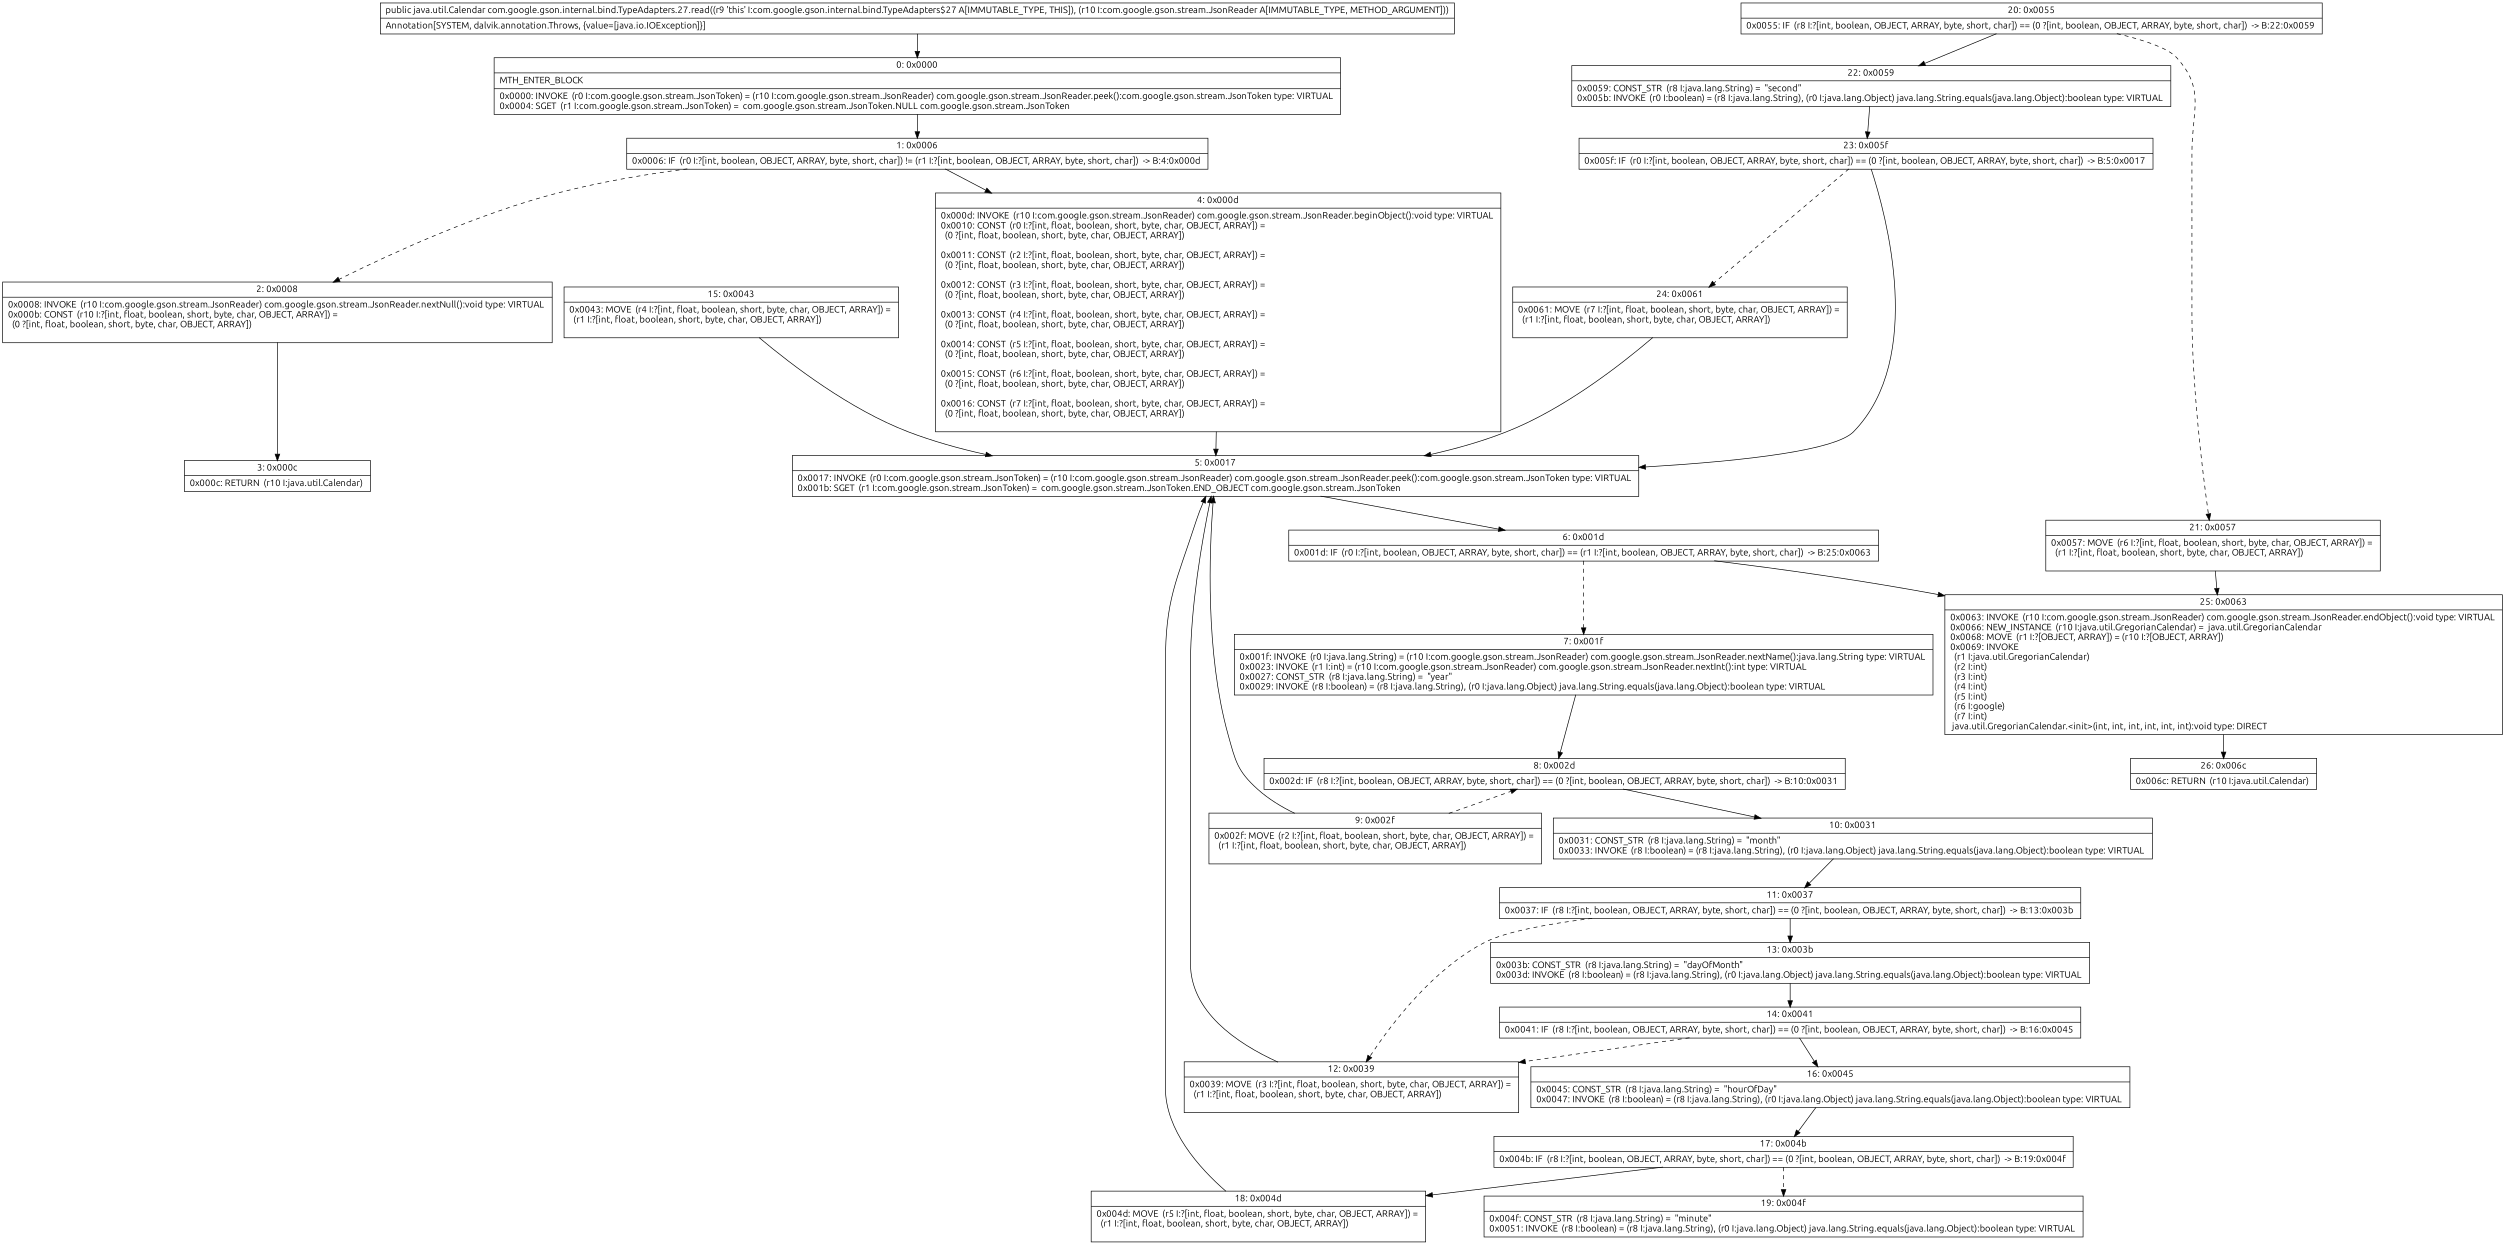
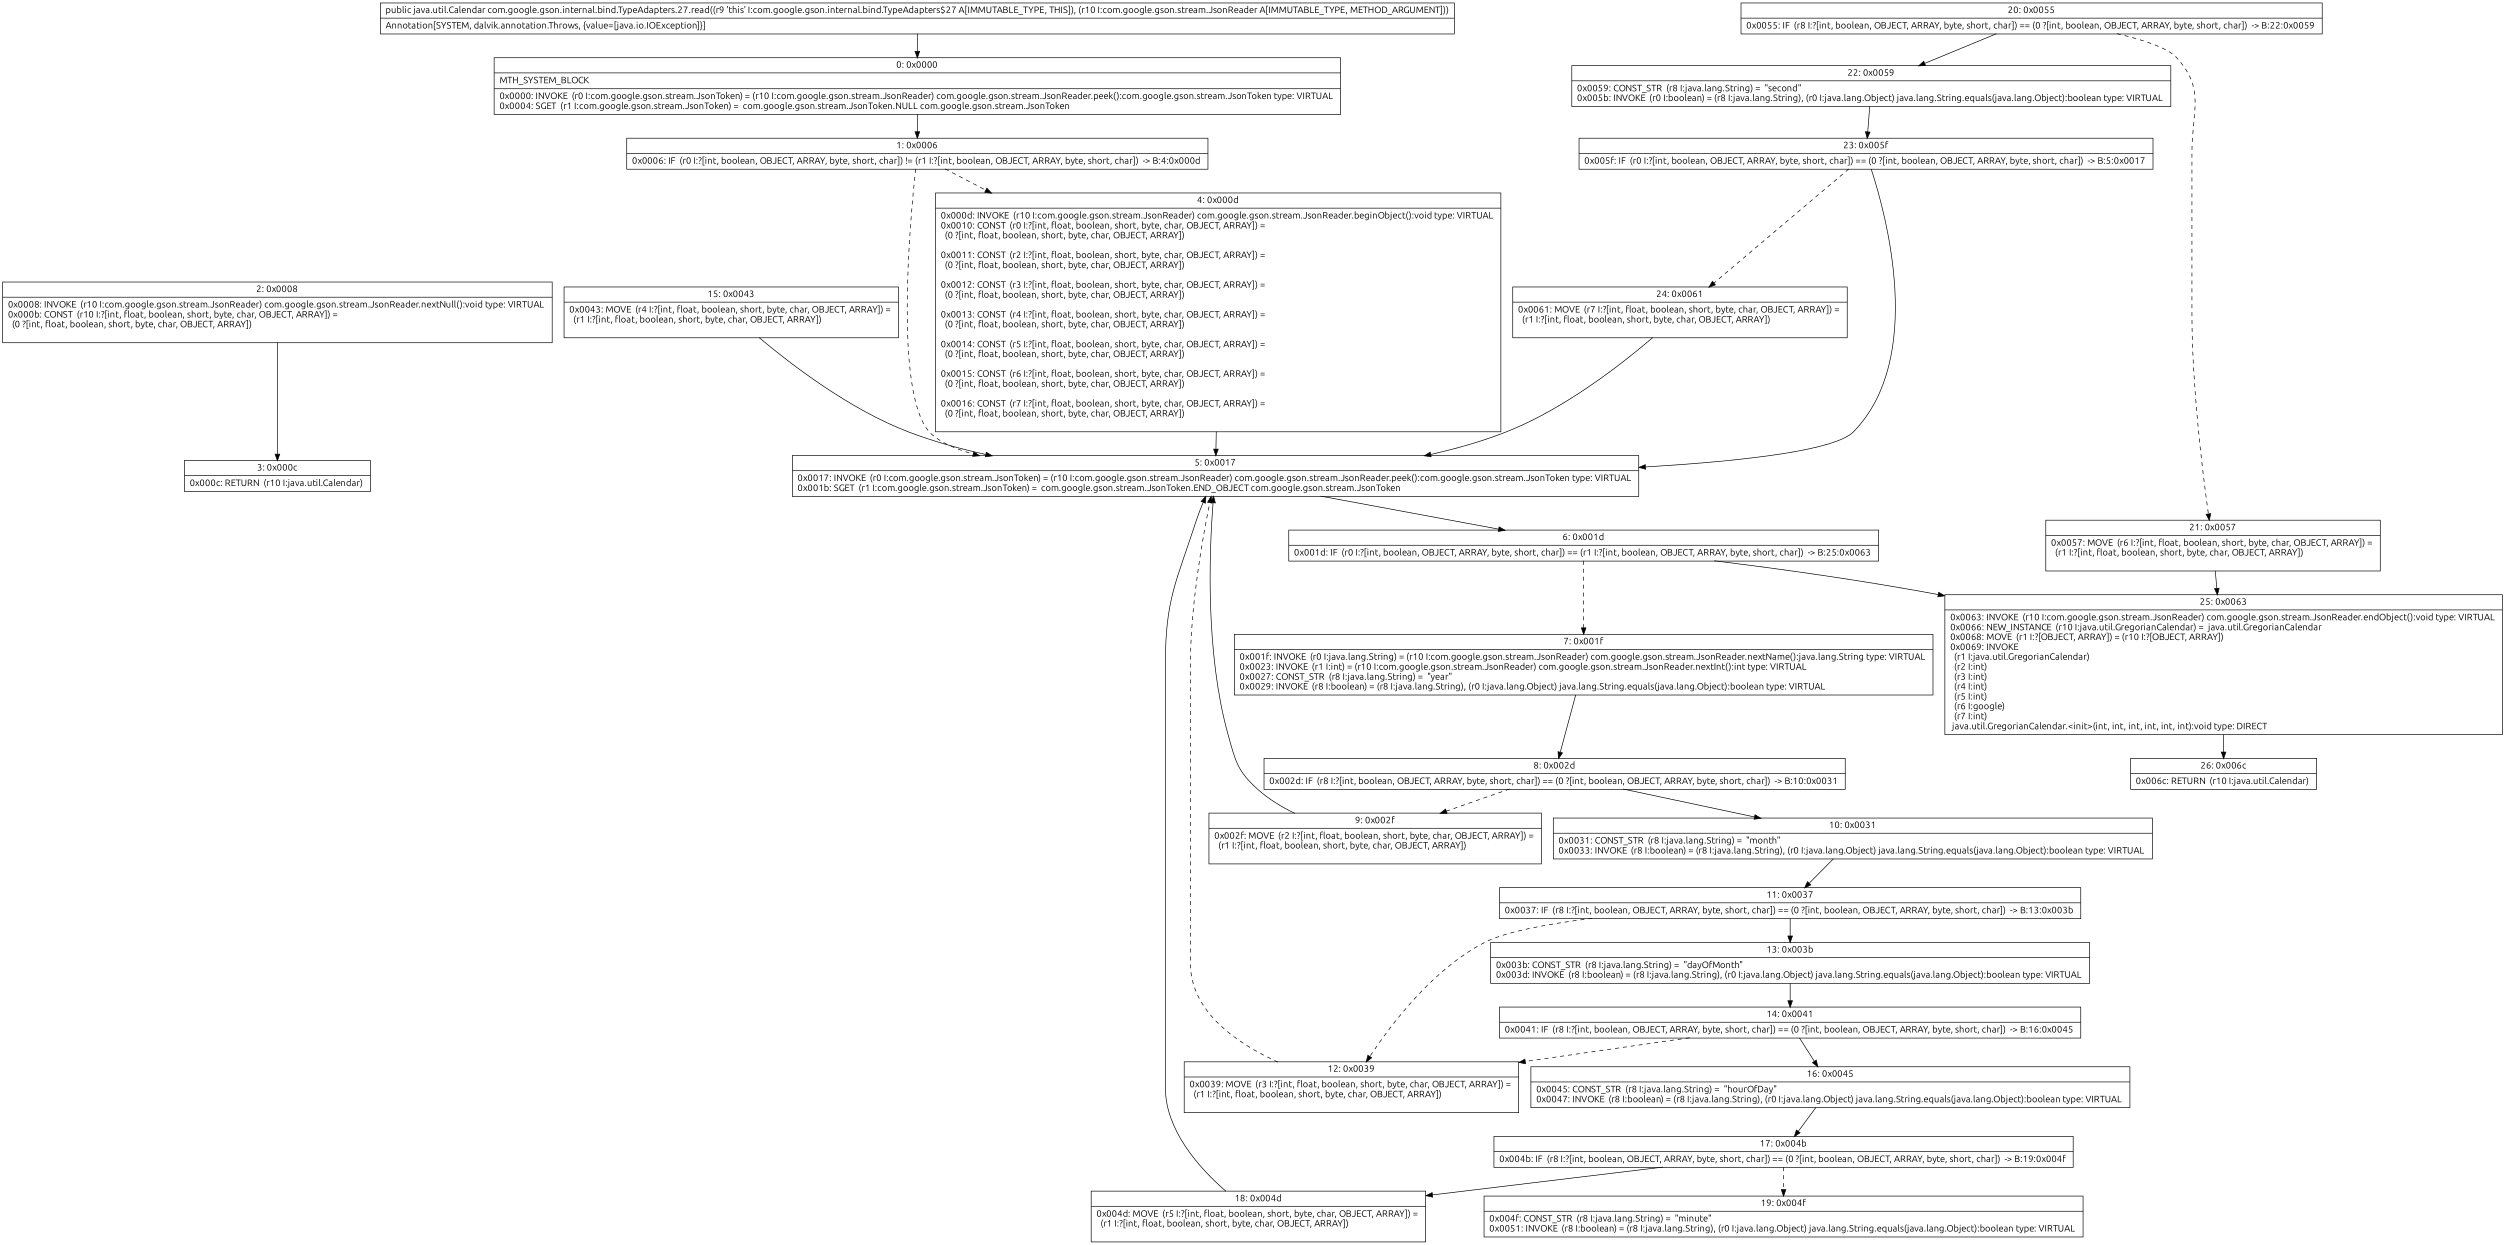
(541, 80) -> (544, 80)
(965, 179) -> (965, 179)
(508, 208) -> (908, 327)
(1190, 802) -> (1190, 802)
(1480, 802) -> (1478, 800)
